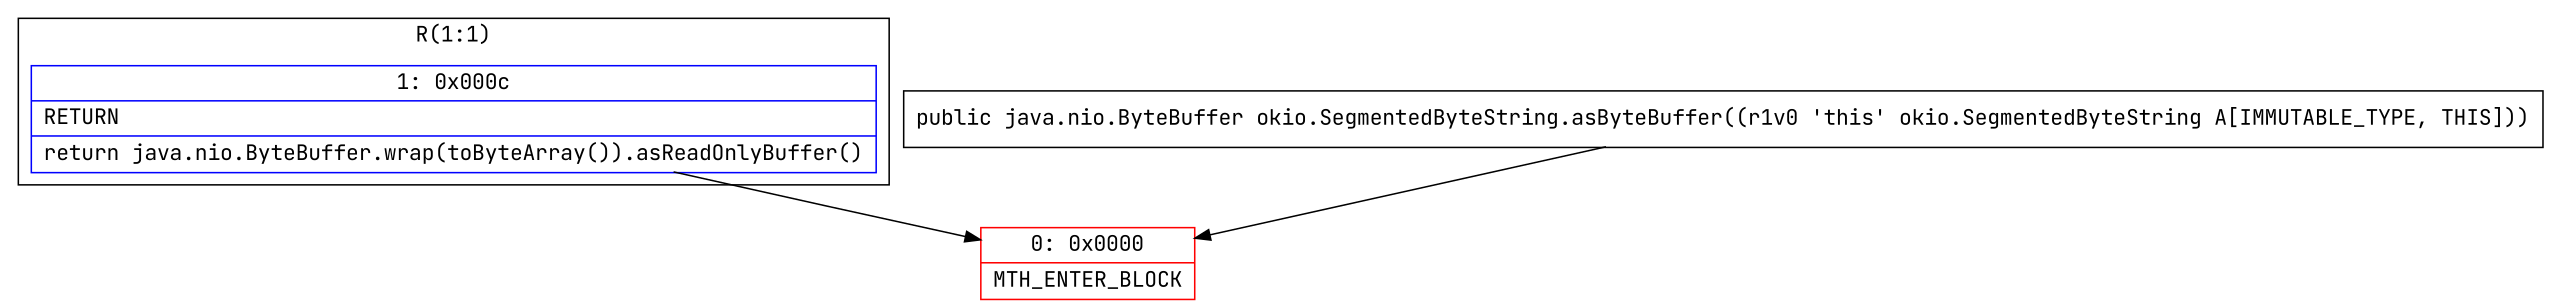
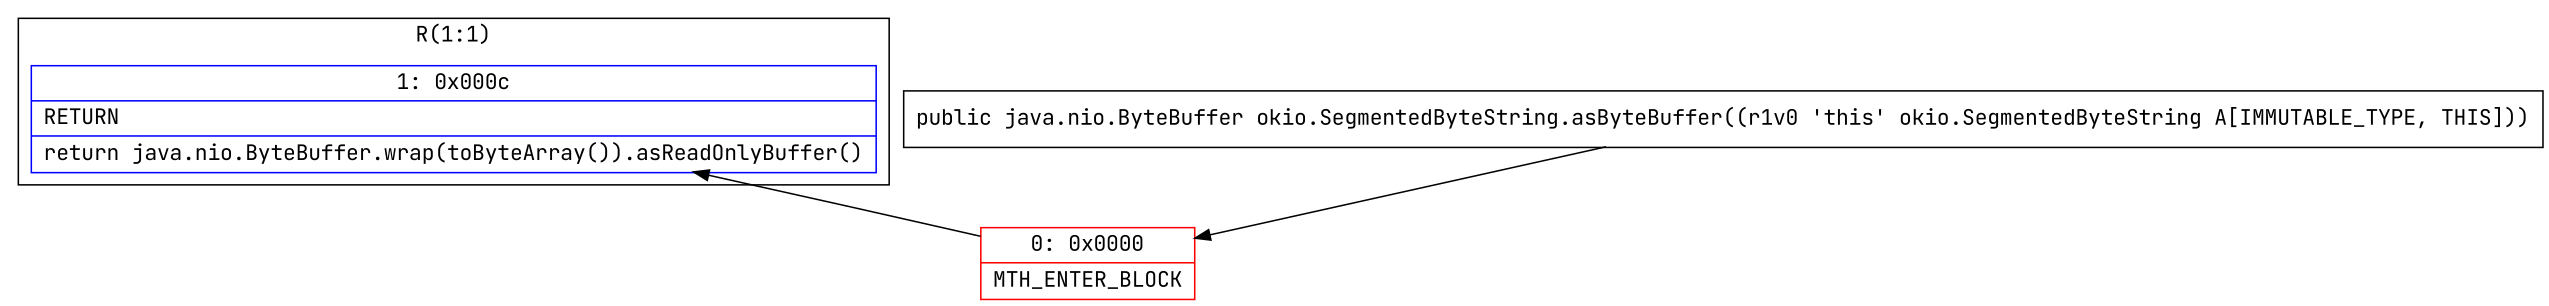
(819, 204) -> (845, 206)
